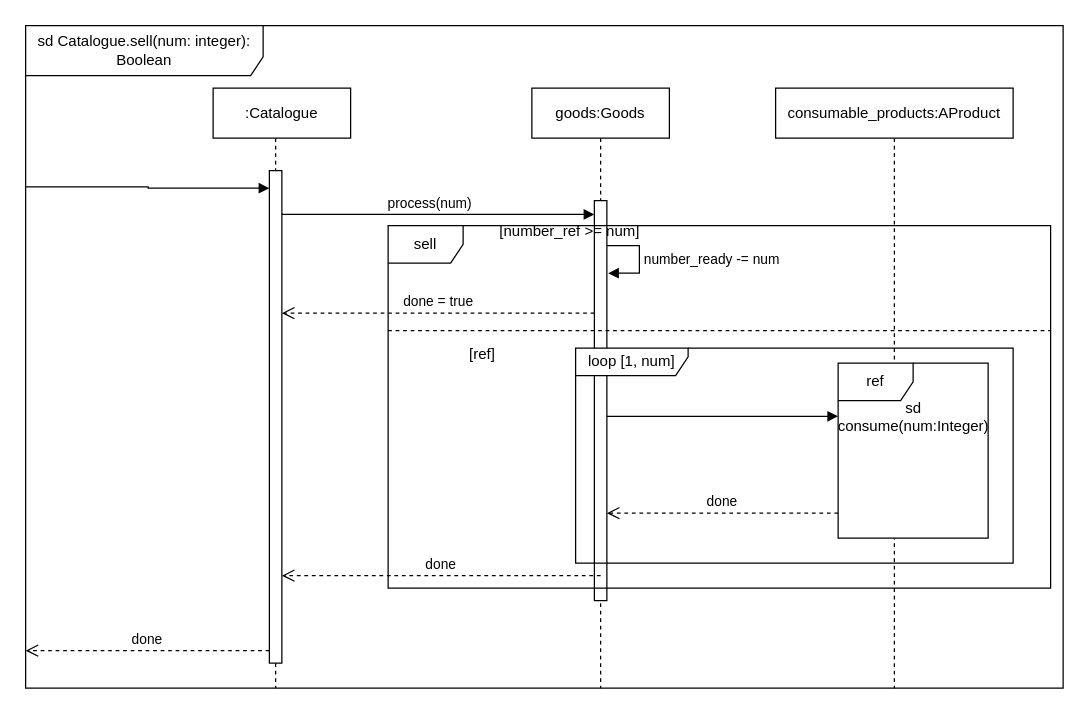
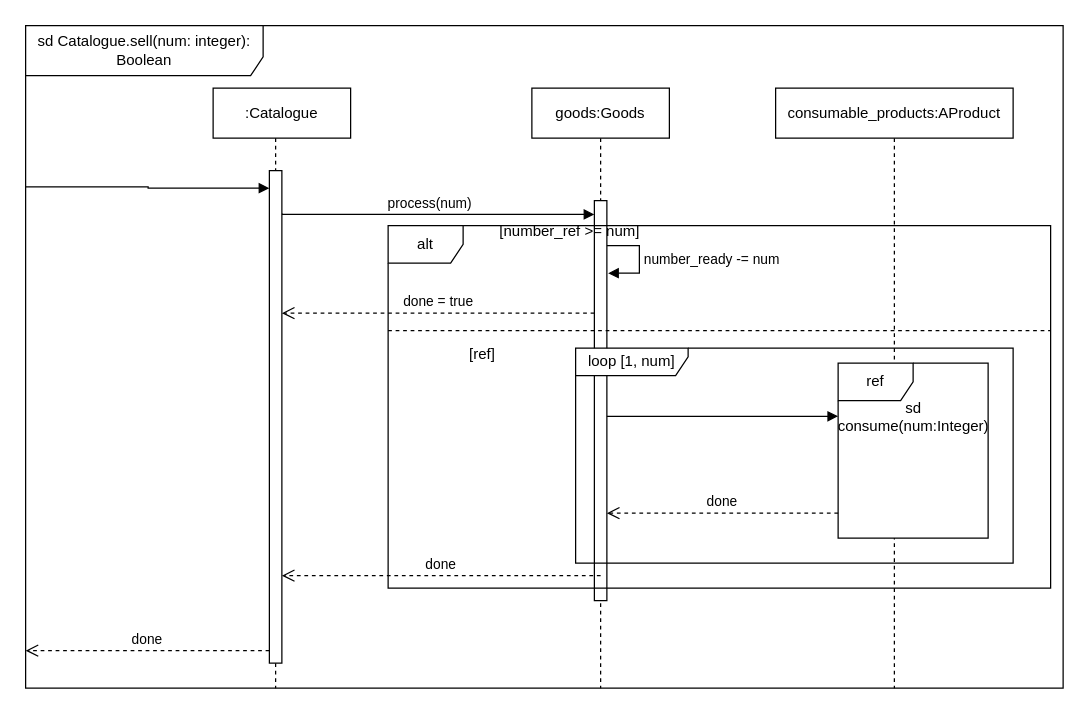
(426, 244) -> (426, 244)
